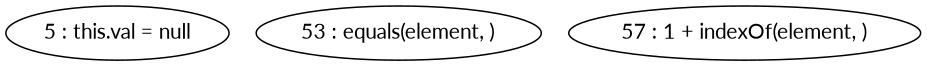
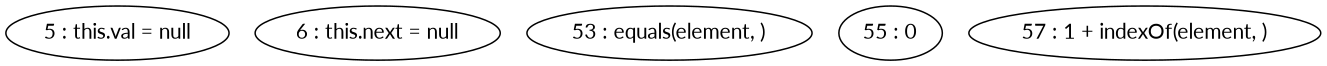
none -> (378, 33)
none -> (891, 33)
